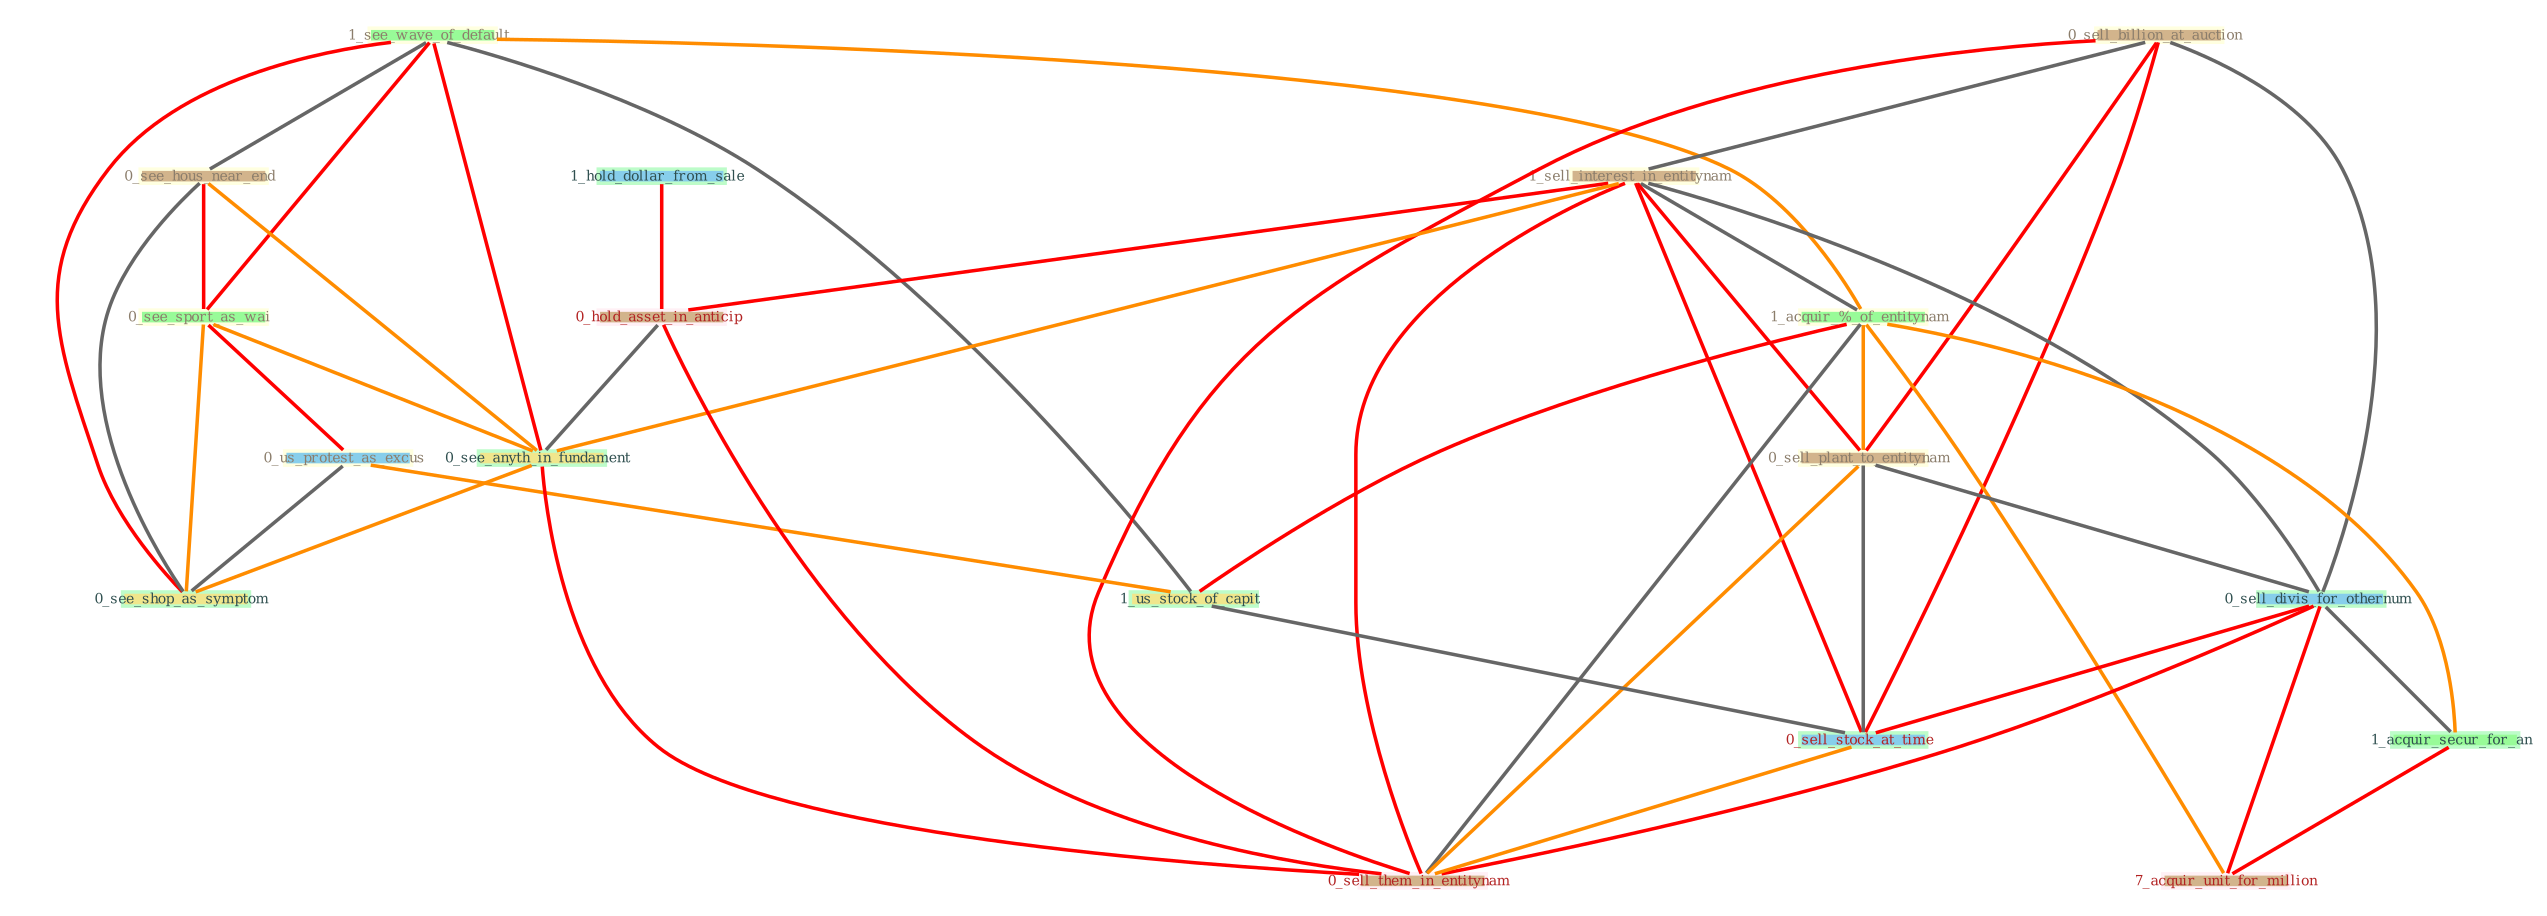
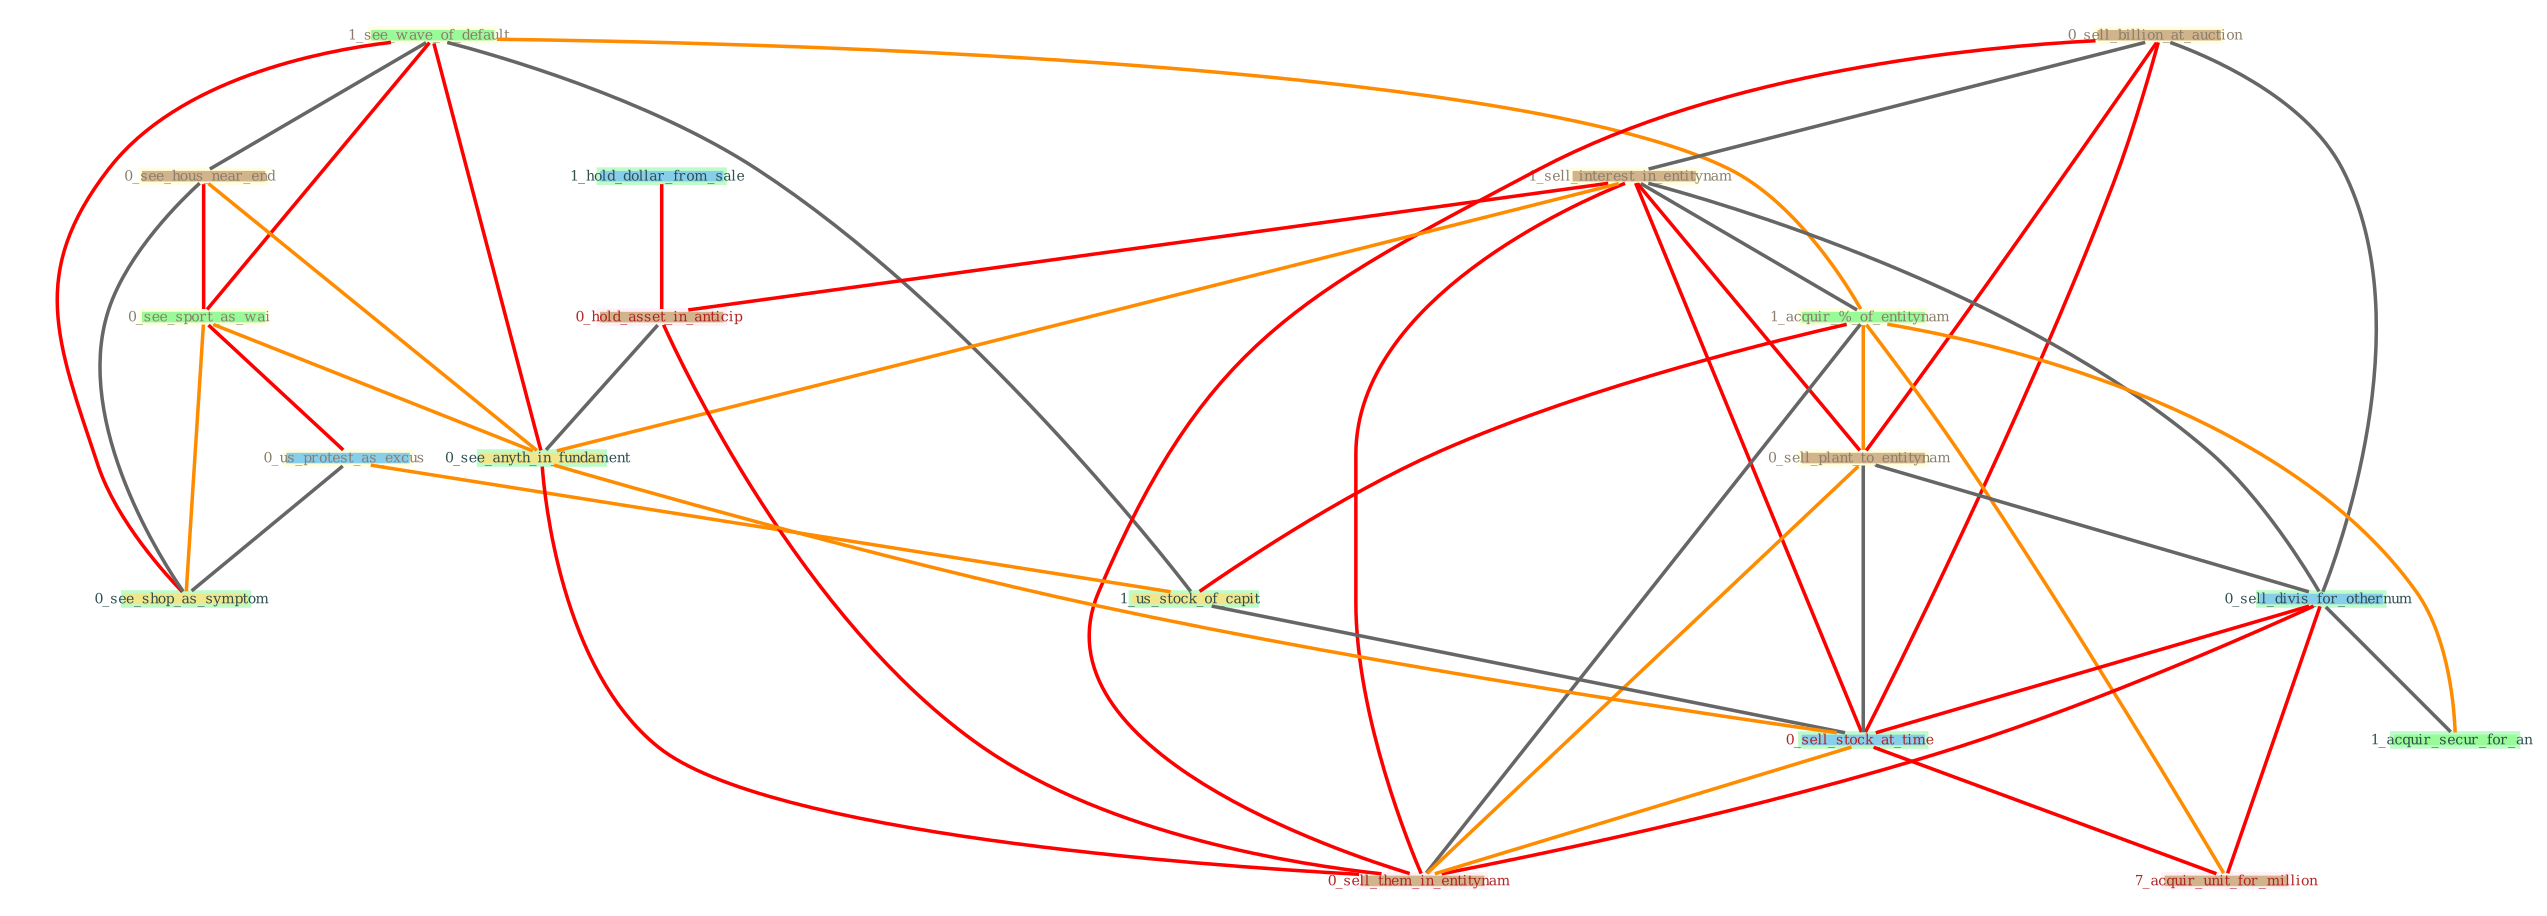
(364, 529) -> (1190, 625)
(2341, 811) -> (2045, 811)
